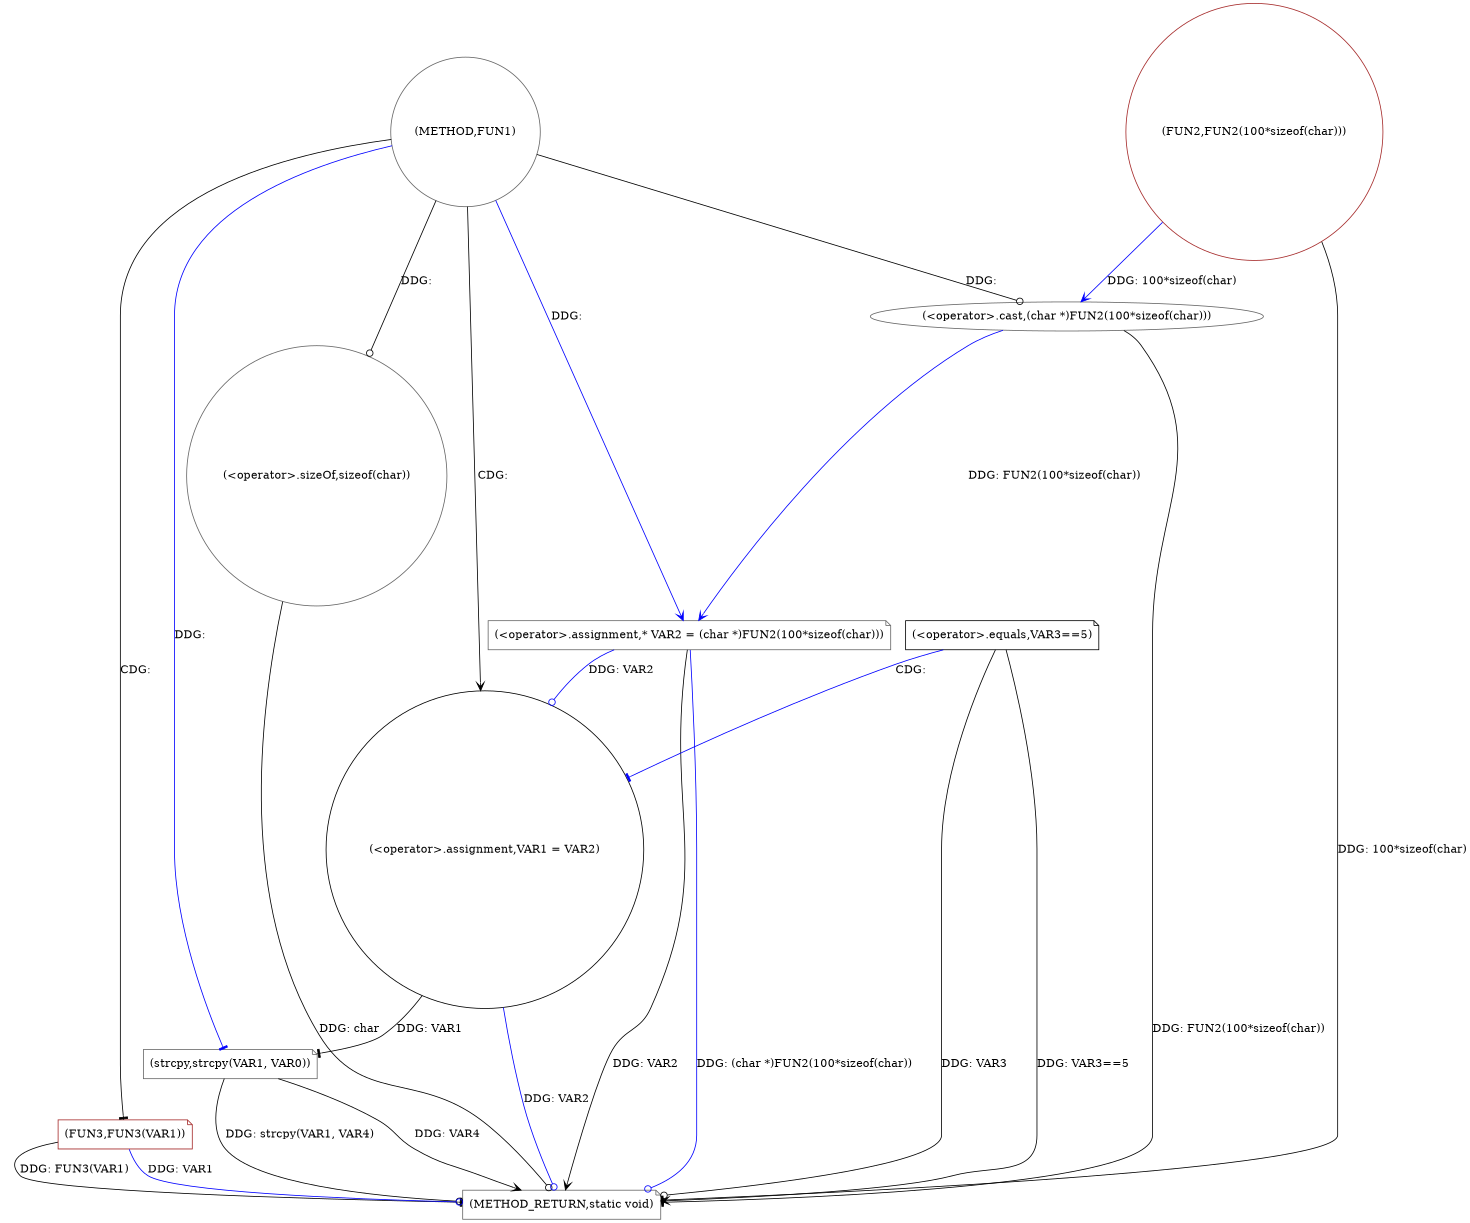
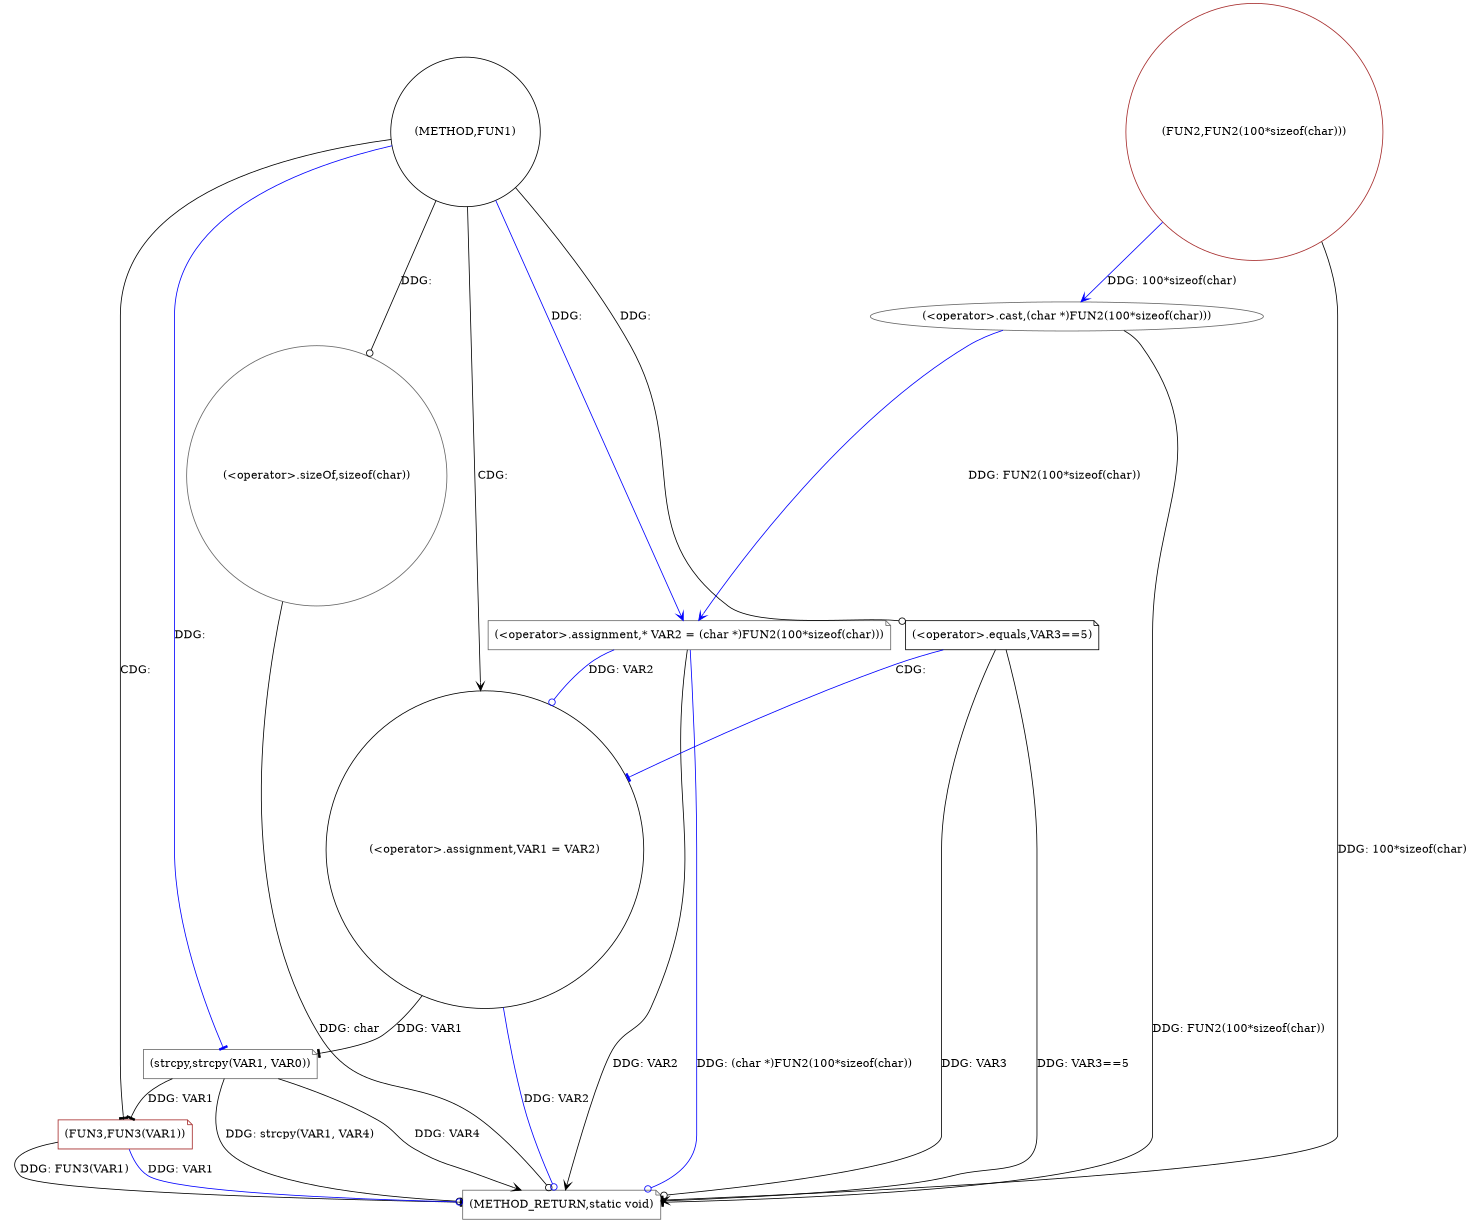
(466, 132) -> (466, 132)
(777, 227) -> (663, 472)
none -> (148, 1093)
